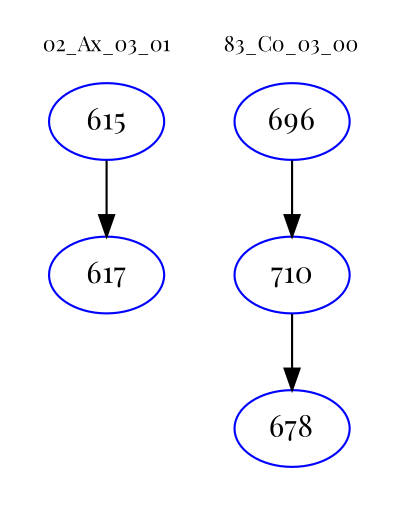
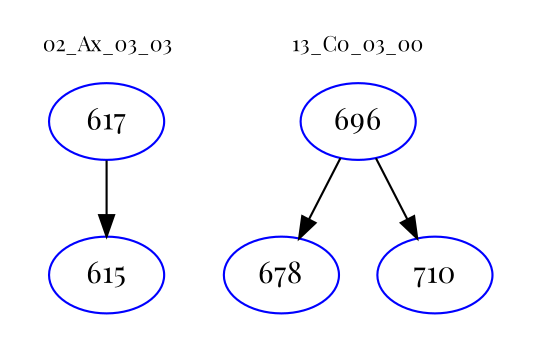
(108, 46) -> (108, 46)
(292, 46) -> (358, 46)
(107, 188) -> (107, 188)
(292, 341) -> (325, 189)
